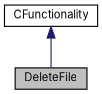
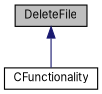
(51, 53) -> (51, 53)
